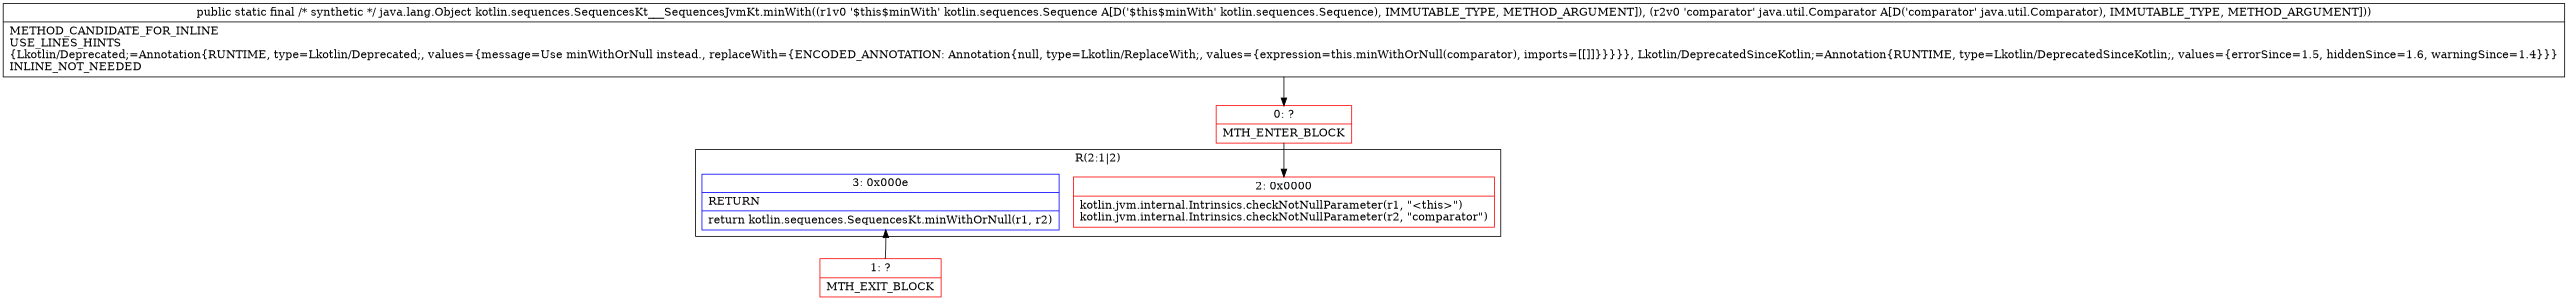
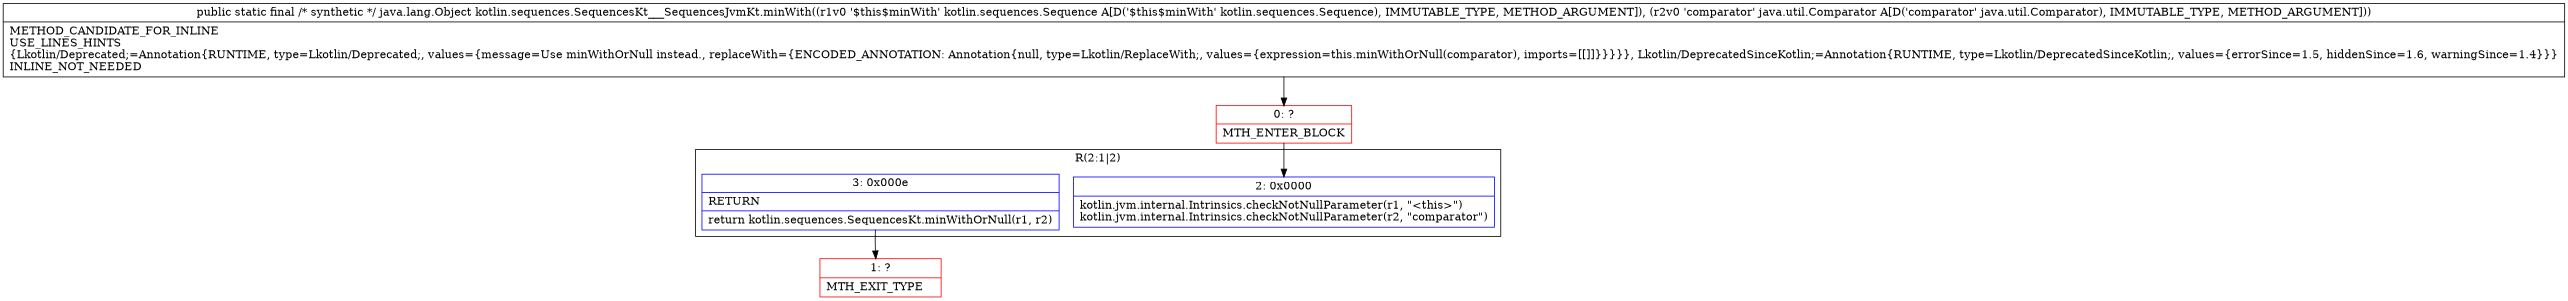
(1284, 202) -> (1284, 202)
(886, 248) -> (875, 241)
(881, 287) -> (875, 287)
